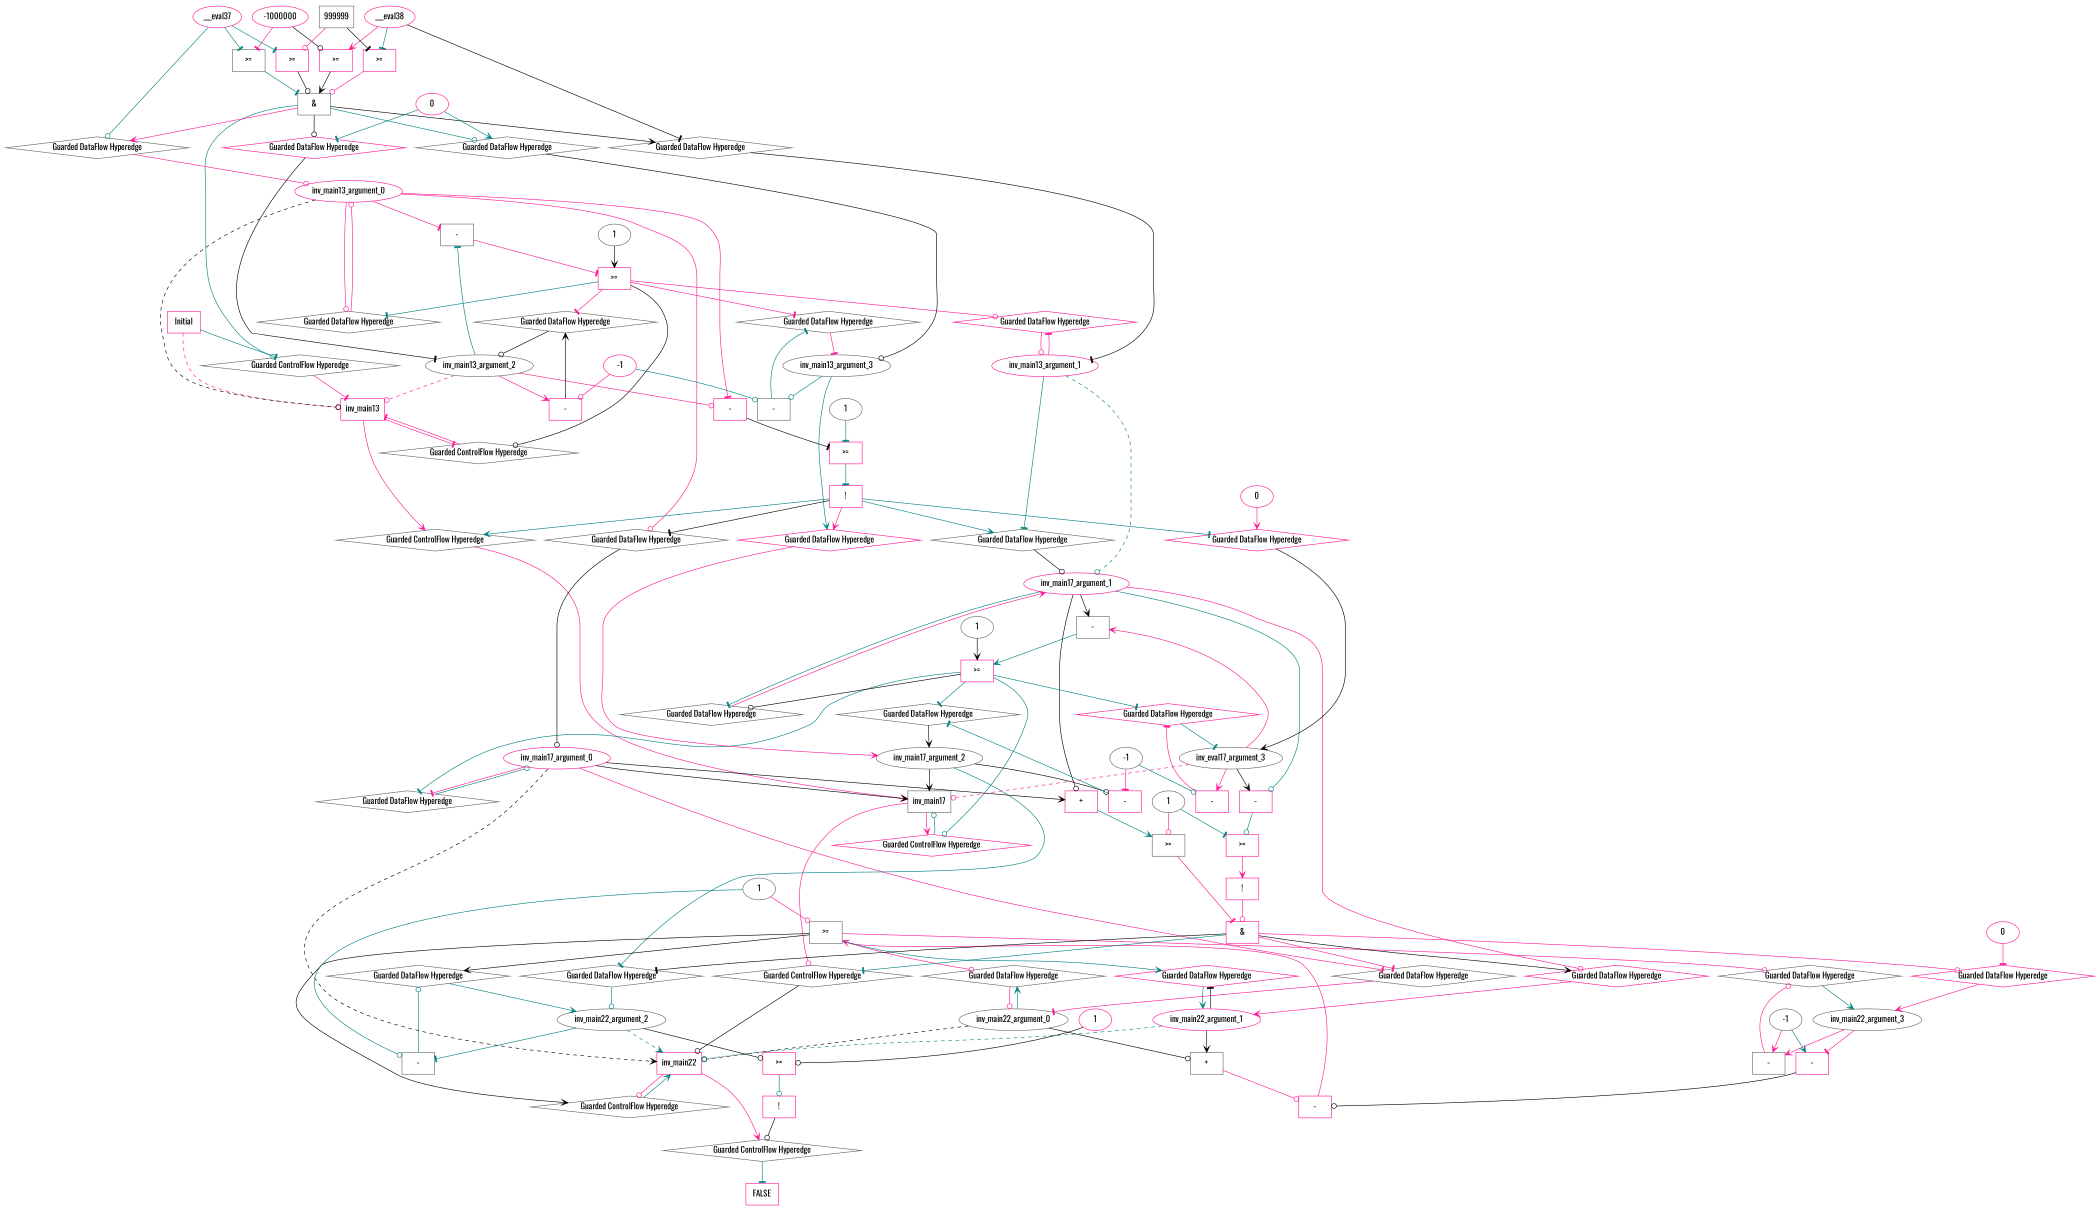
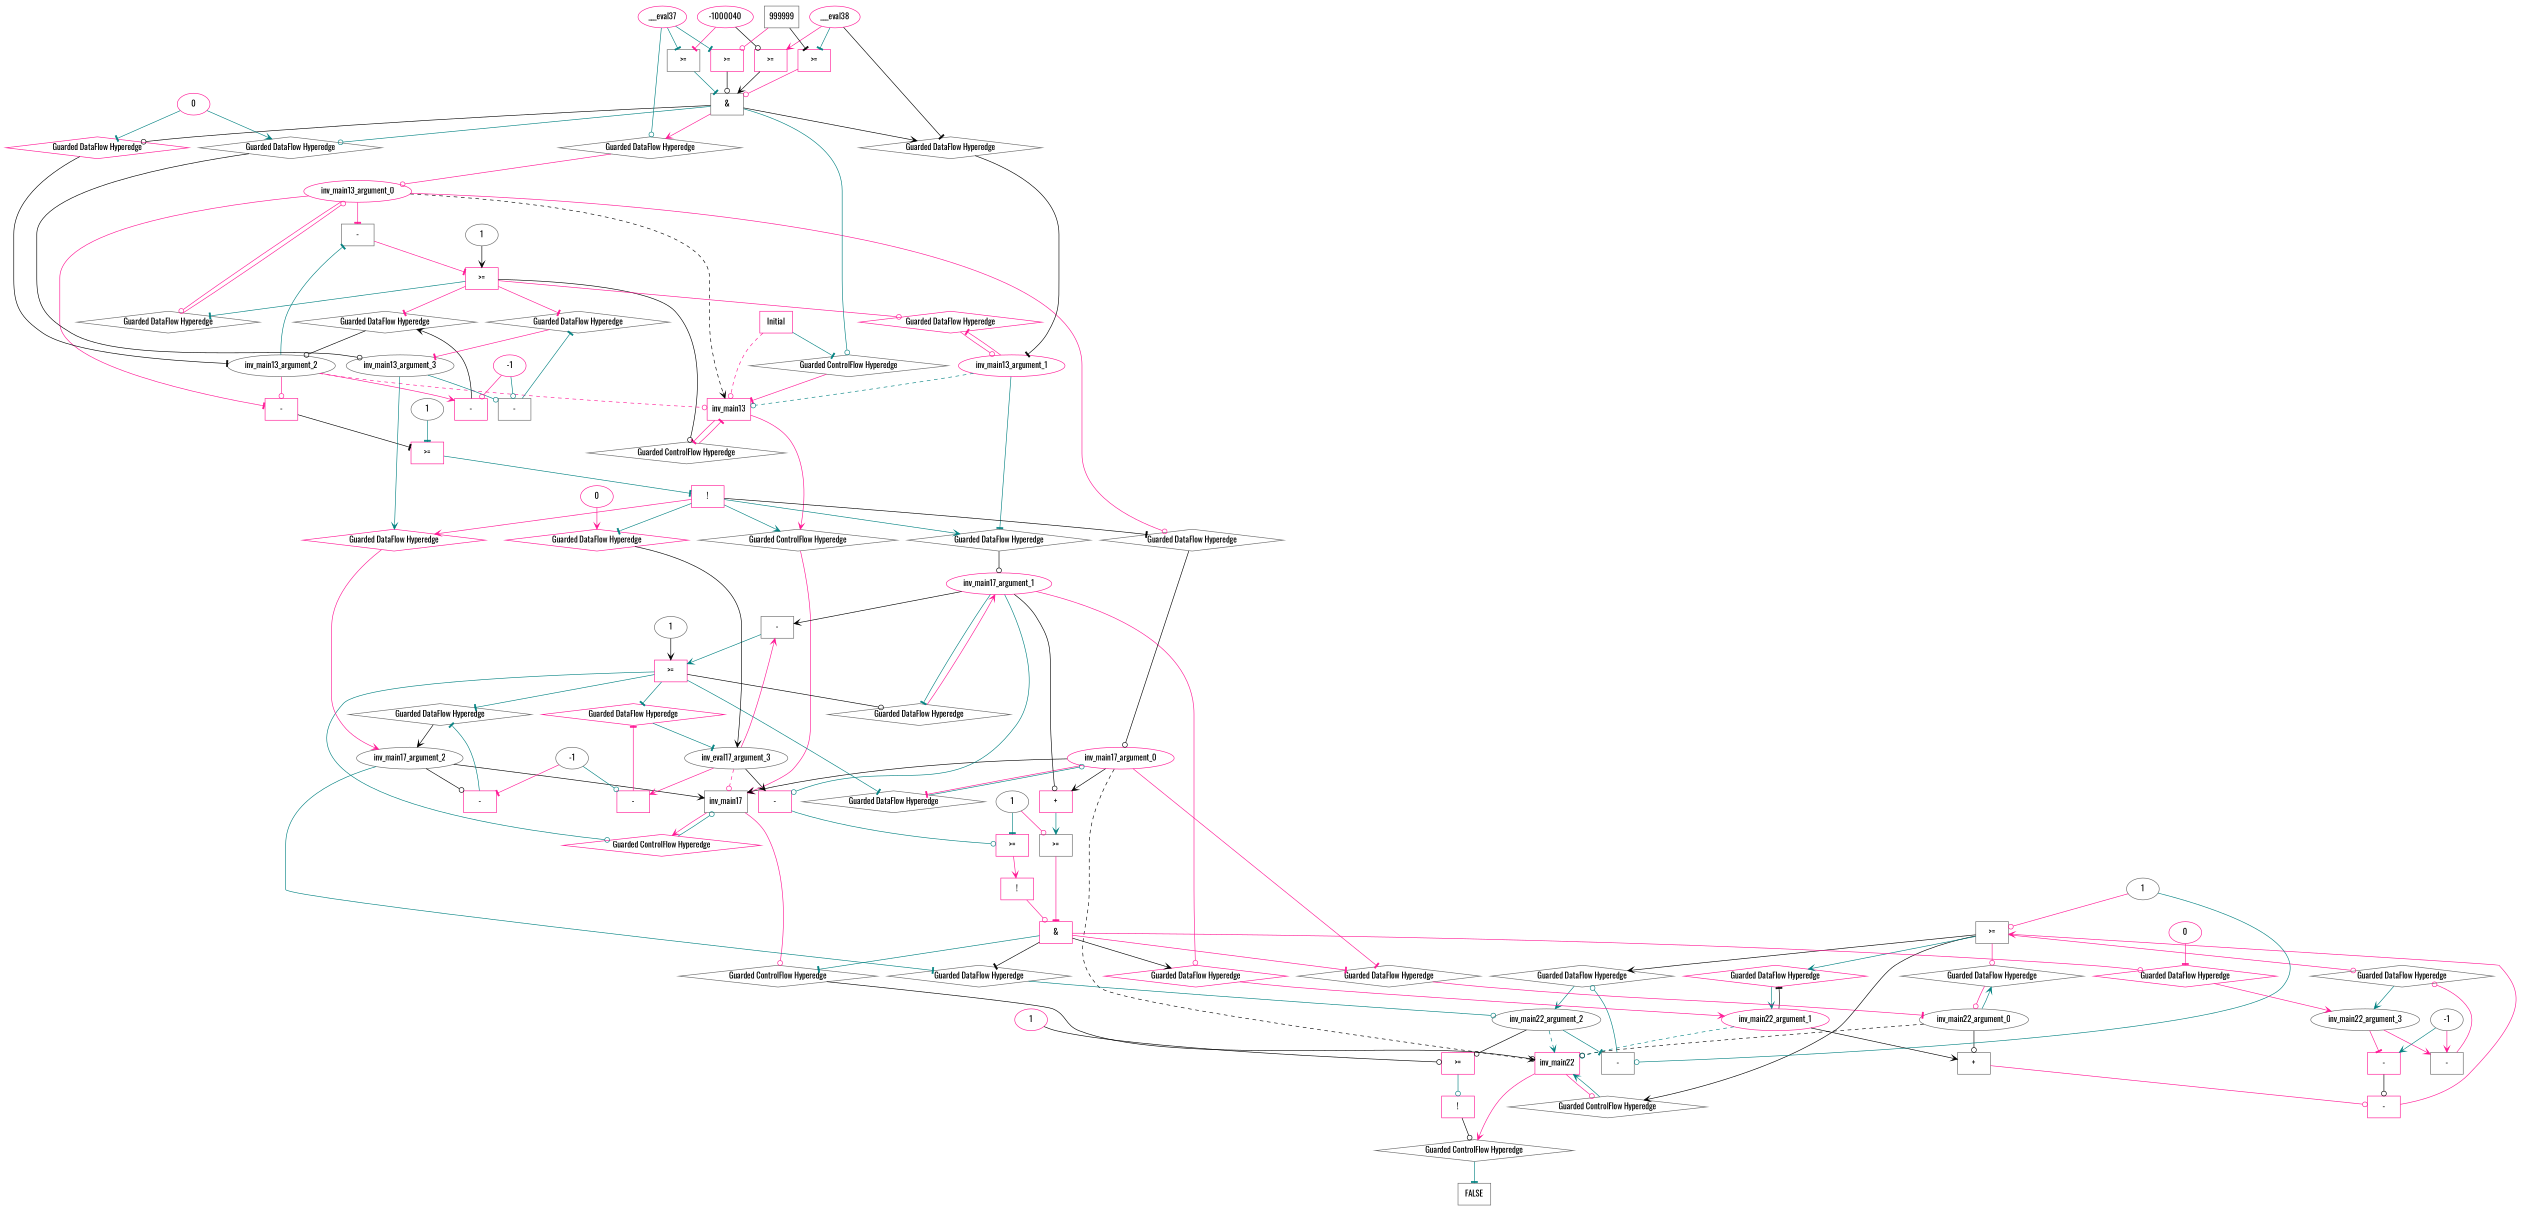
(280, 17) -> (725, 17)
(162, 325) -> (628, 223)
(1131, 464) -> (865, 390)
(762, 1194) -> (1474, 1194)
